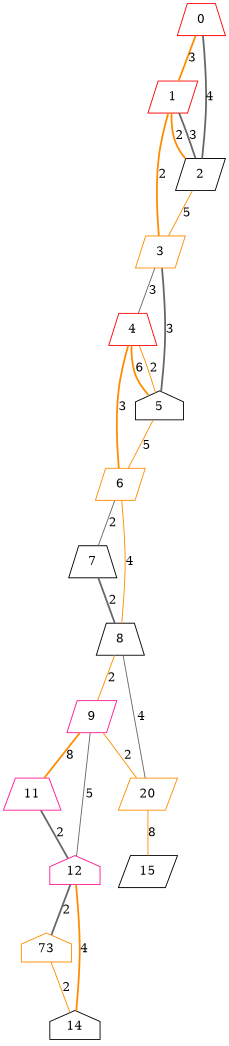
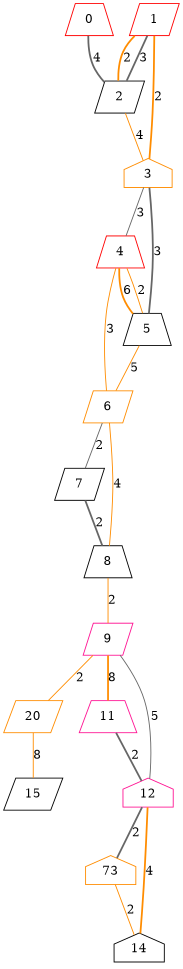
(187, 58) -> none
(187, 213) -> (140, 136)
(160, 252) -> (148, 174)
(117, 406) -> (105, 329)
(160, 407) -> (147, 329)
(93, 562) -> (80, 484)
(134, 717) -> none
